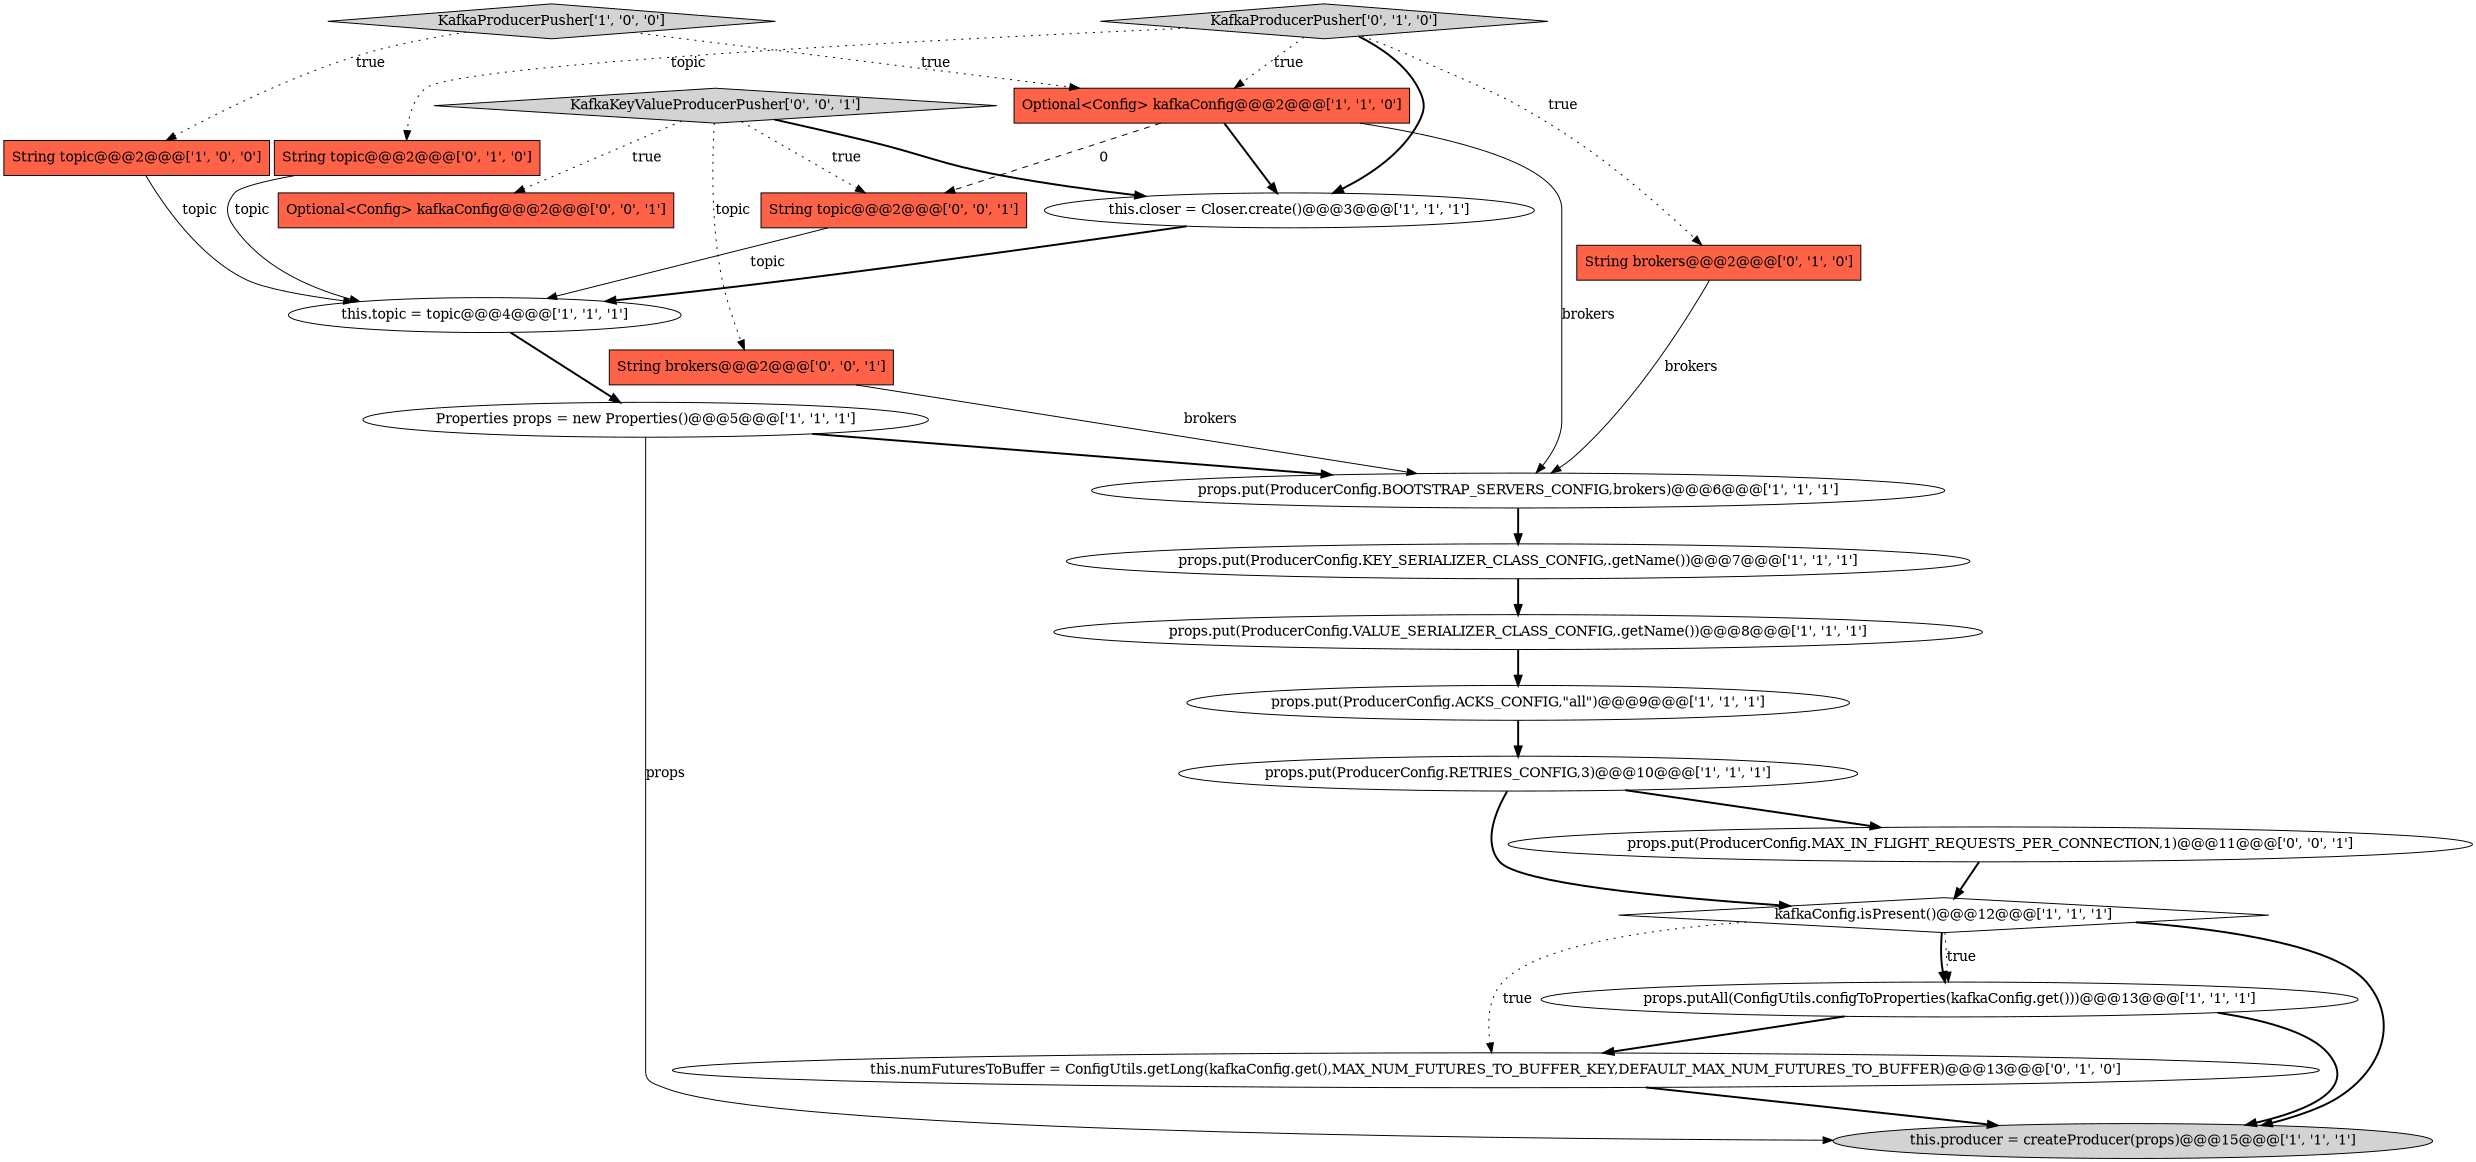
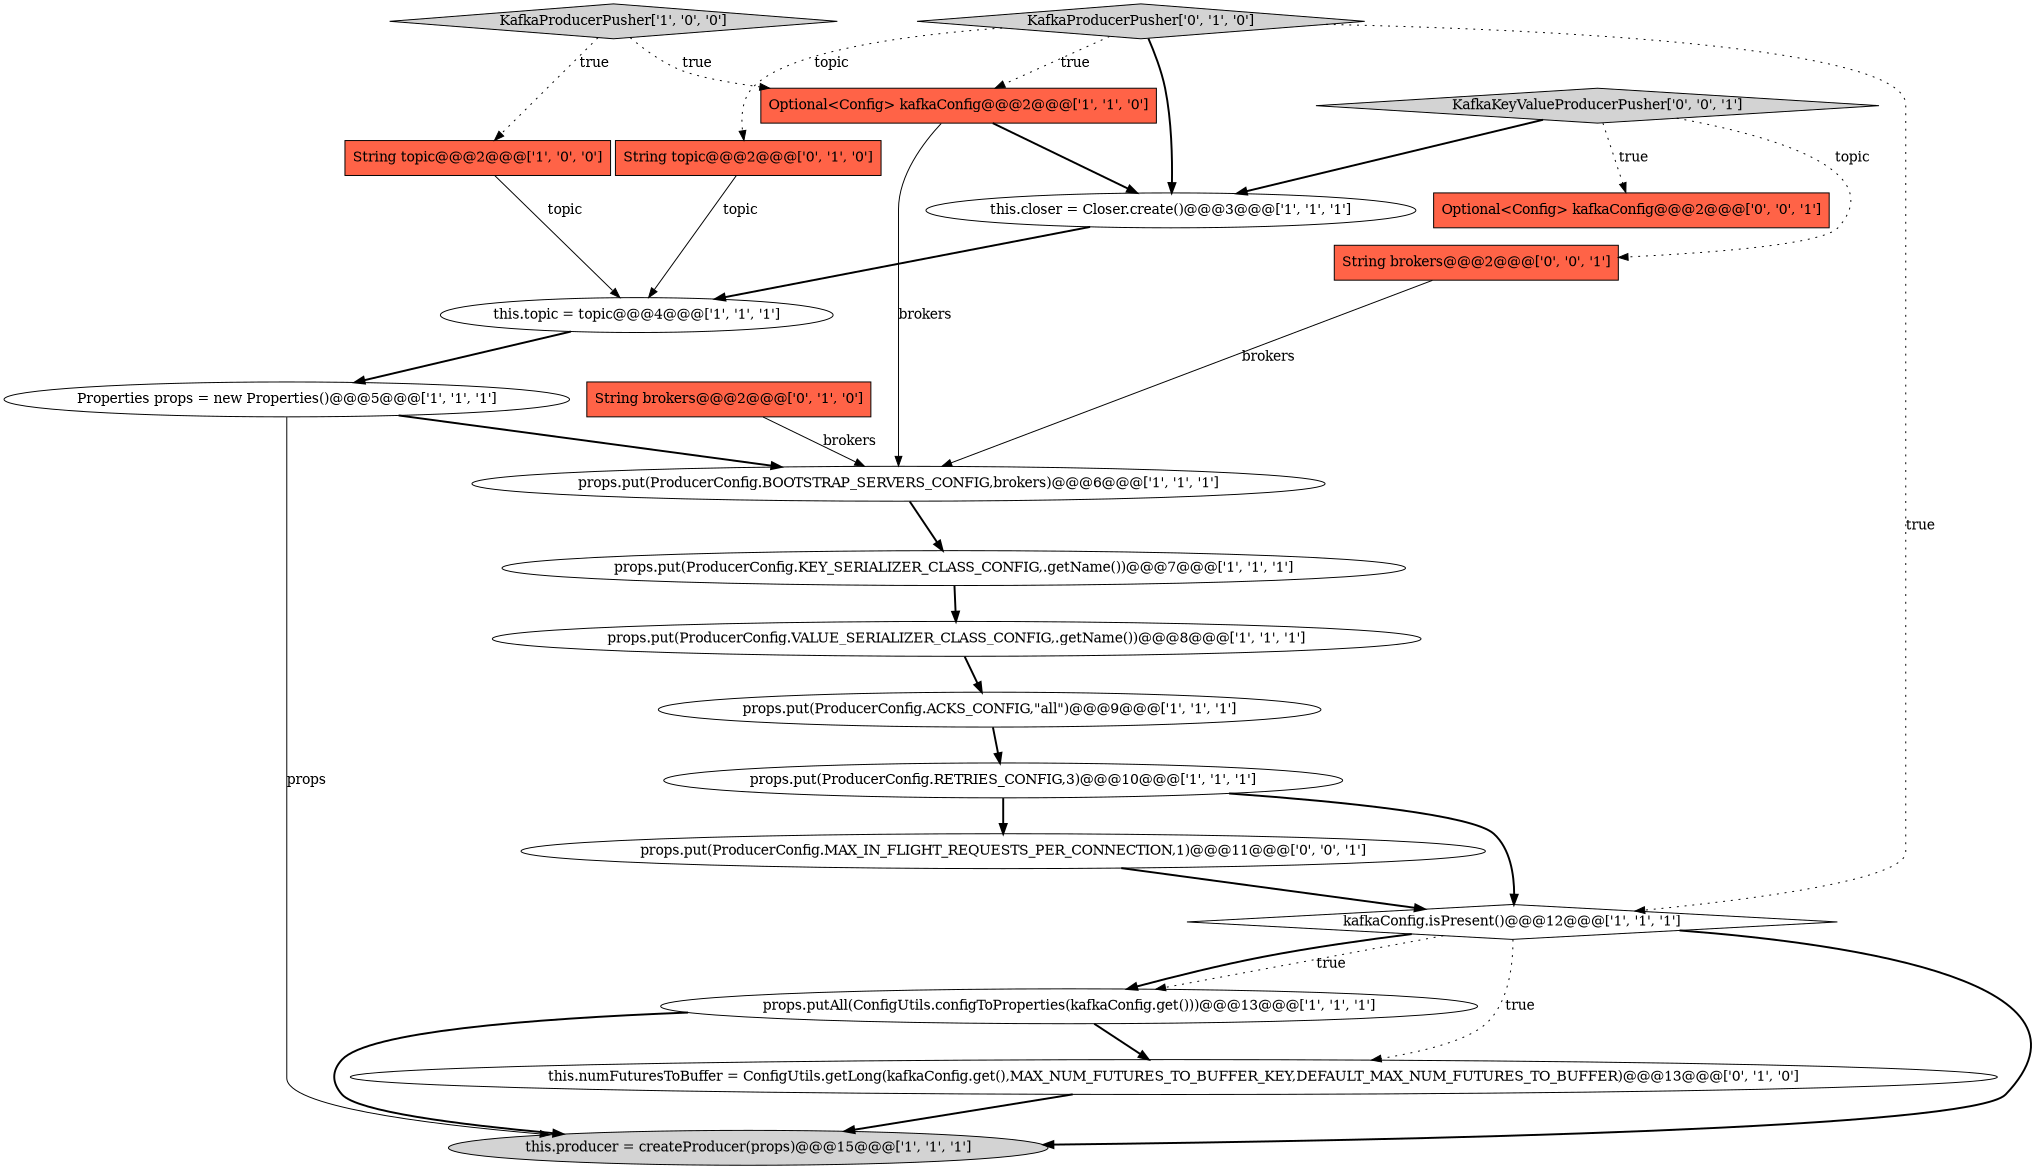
(1540, 118) -> (1906, 317)
(894, 210) -> none
